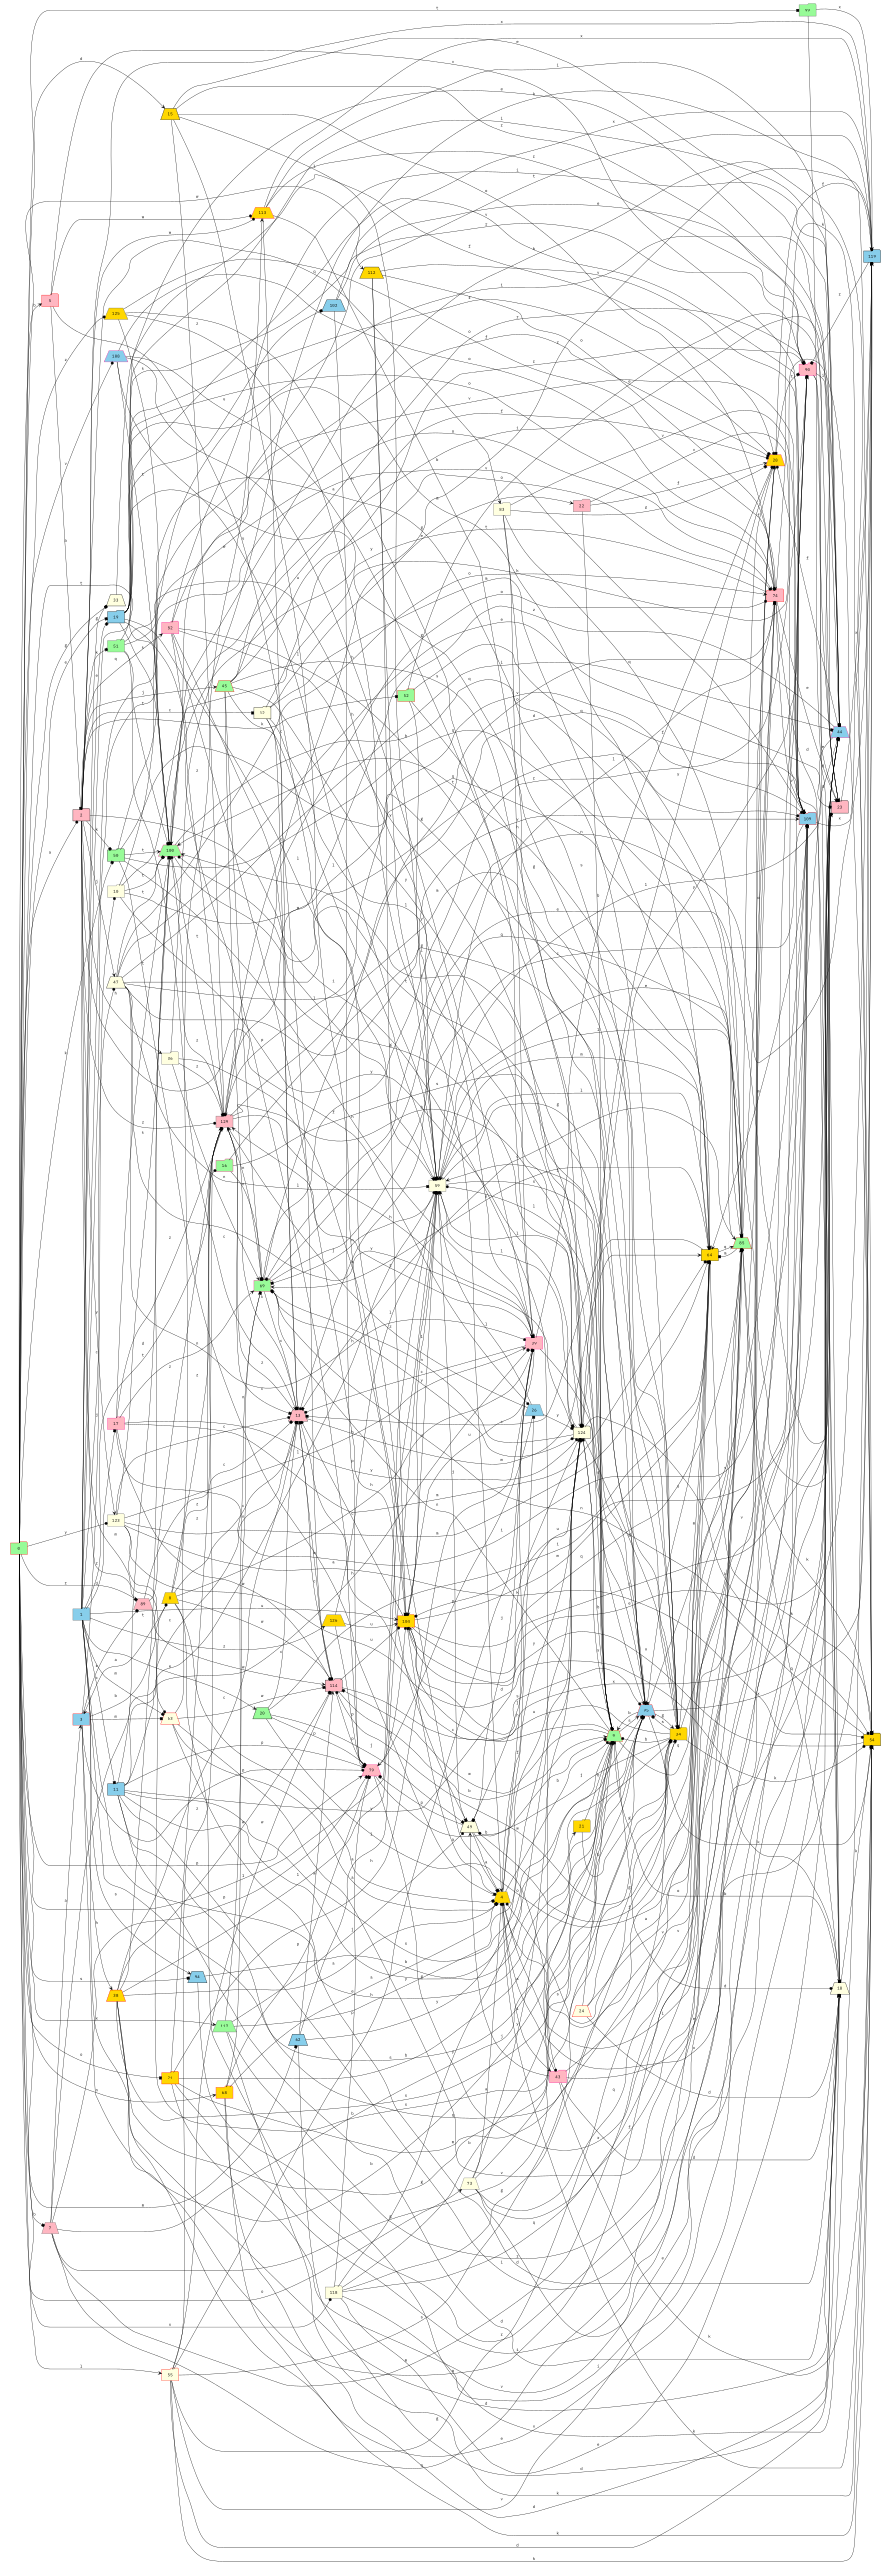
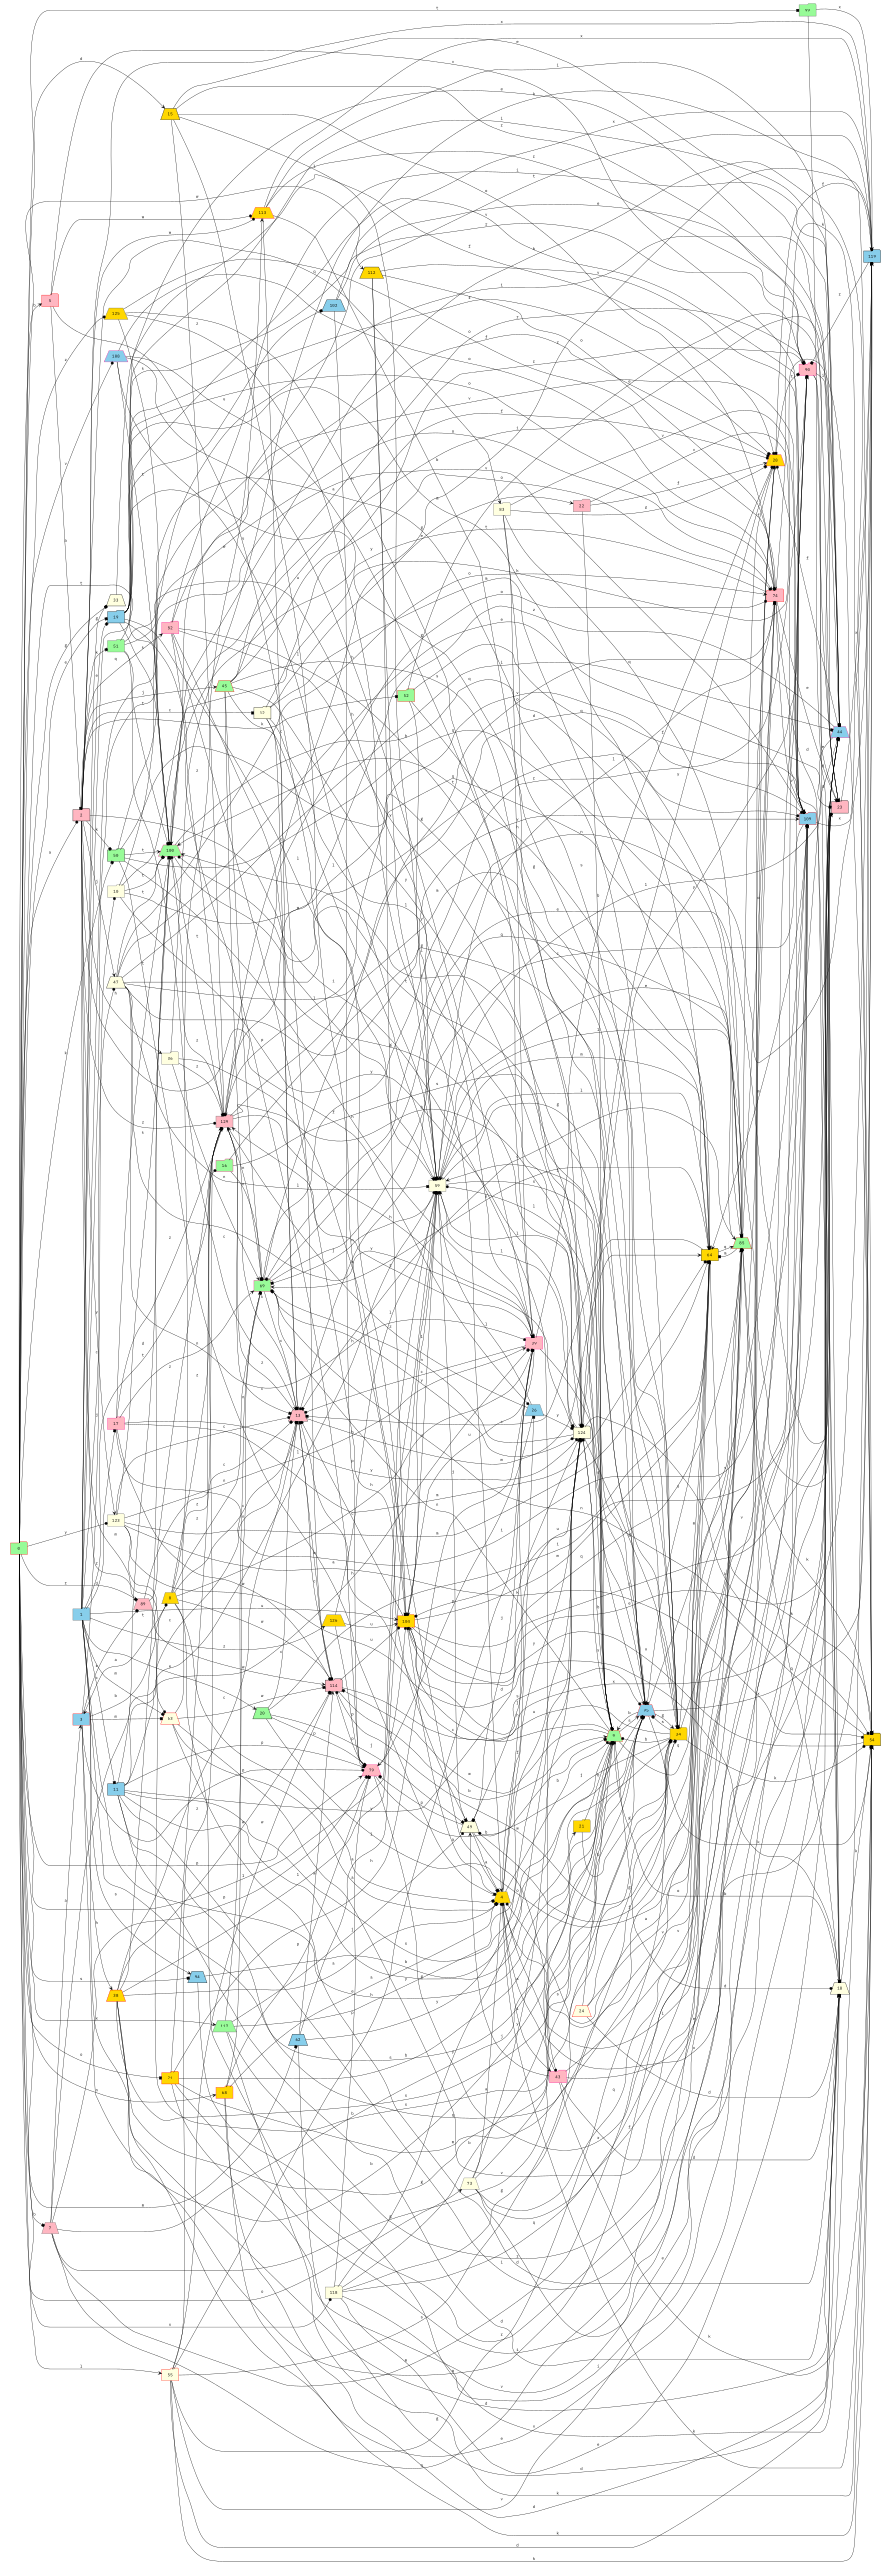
none -> (240, 1451)
